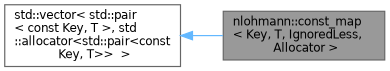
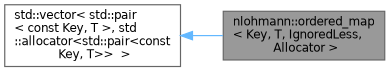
(304, 36) -> (304, 36)
